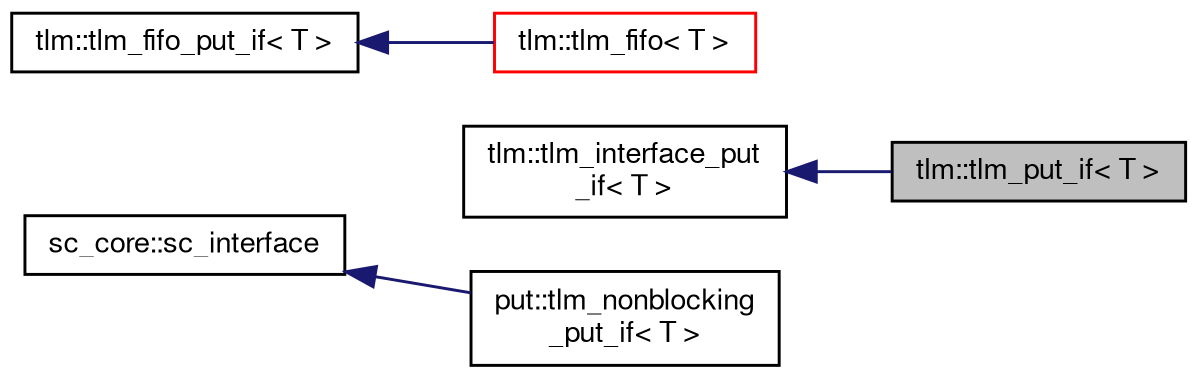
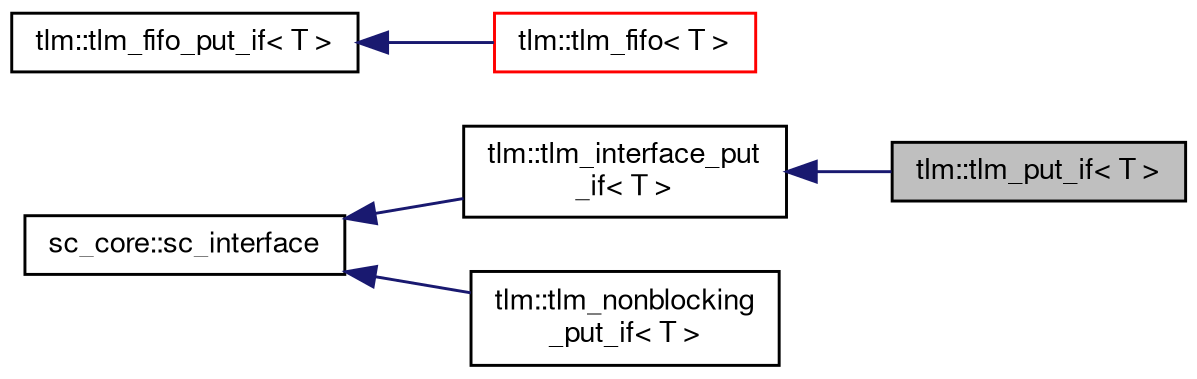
none -> (419, 206)
(625, 318) -> (625, 318)
